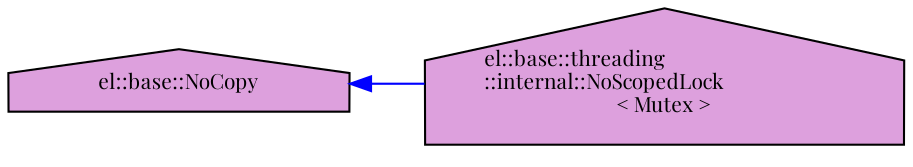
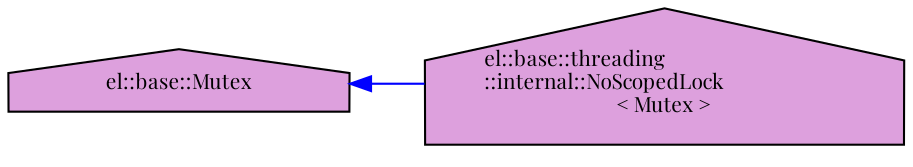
(179, 84) -> (179, 84)
